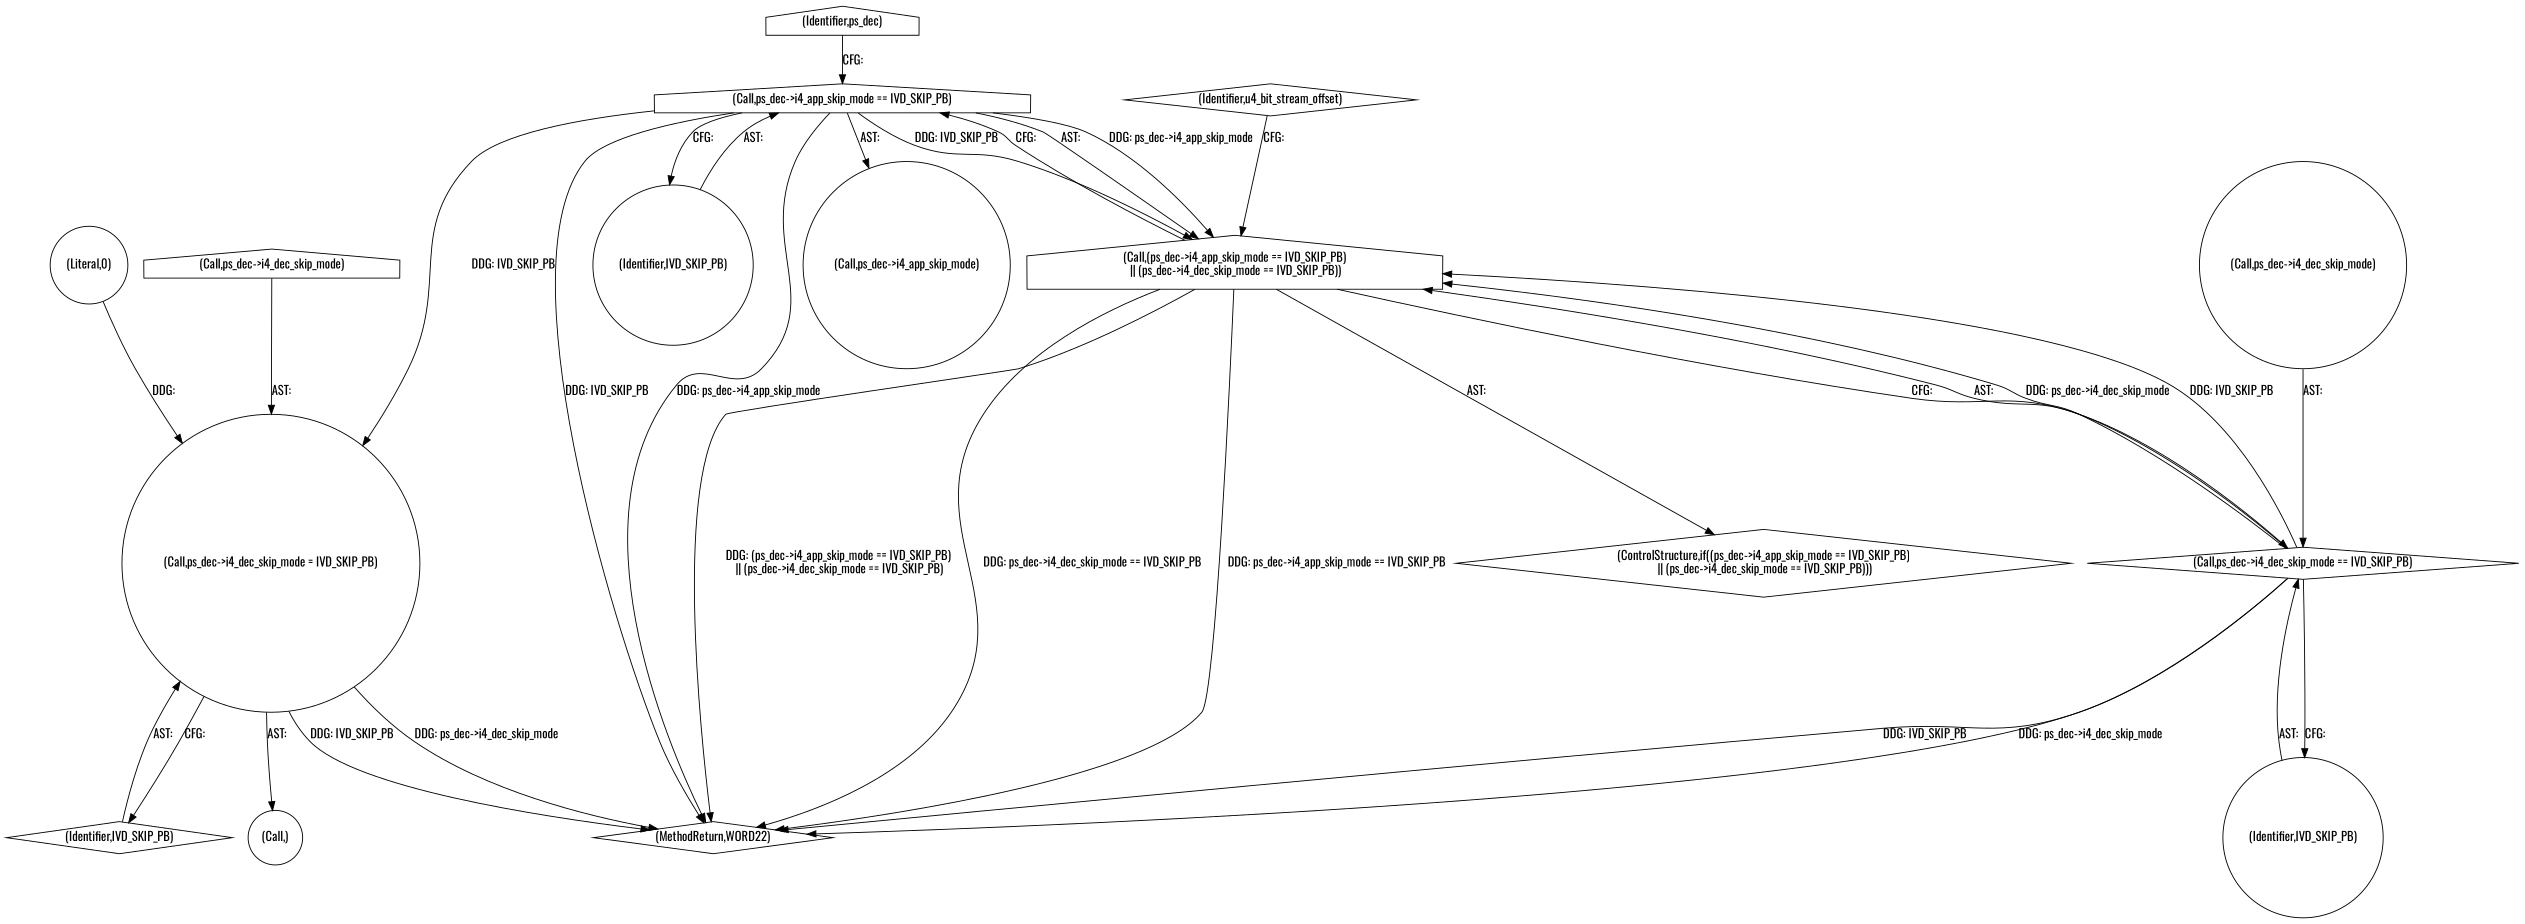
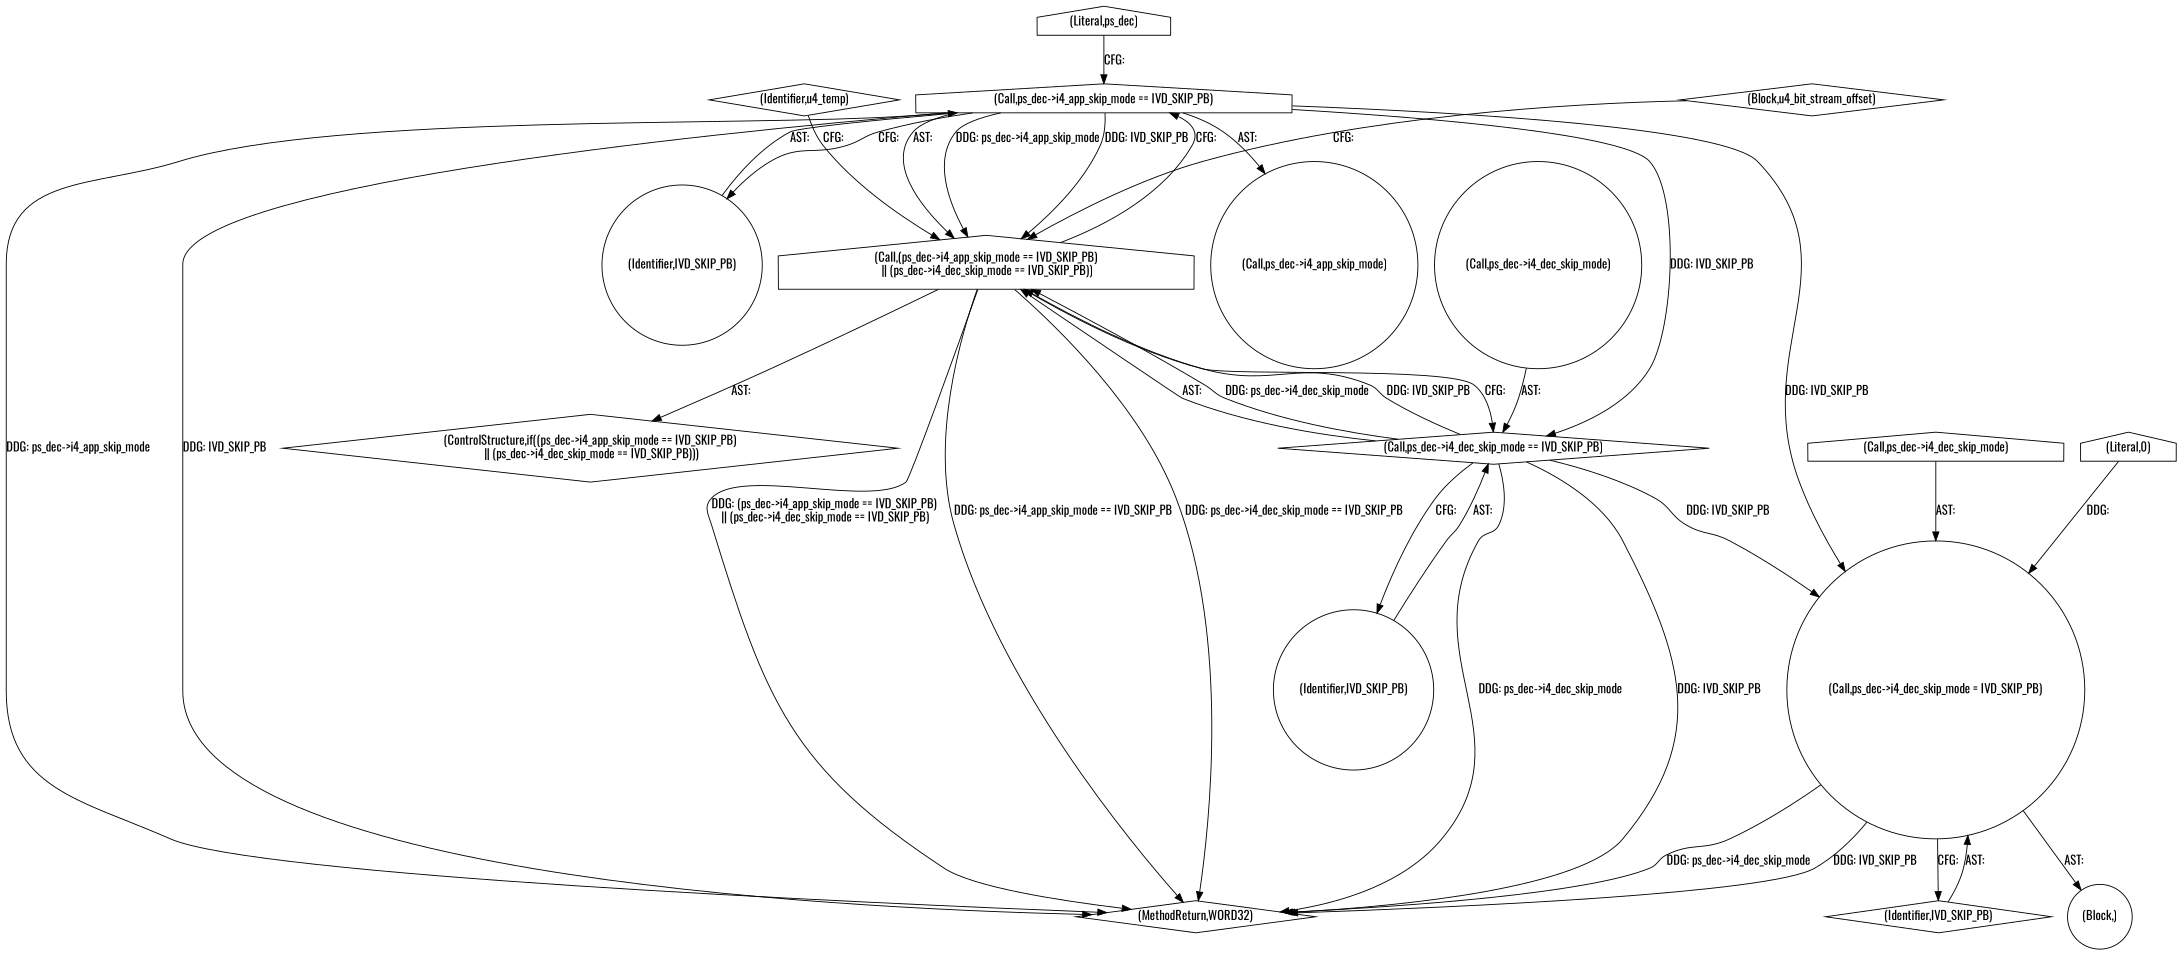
(842, 22) -> (1104, 22)
none -> (804, 100)
(1270, 100) -> (1812, 100)
none -> (1636, 153)
(89, 265) -> (2128, 448)
none -> (1682, 522)
(275, 838) -> (2100, 917)
(713, 838) -> (1196, 917)
